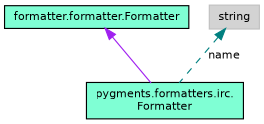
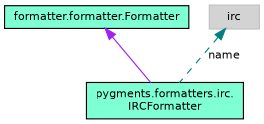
(234, 17) -> (234, 17)
(165, 101) -> (165, 101)
